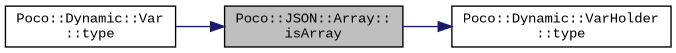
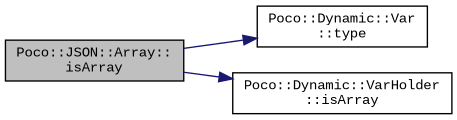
(193, 27) -> (213, 44)
(561, 27) -> (342, 93)
